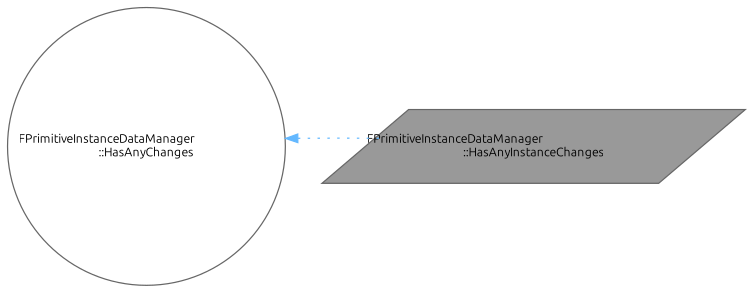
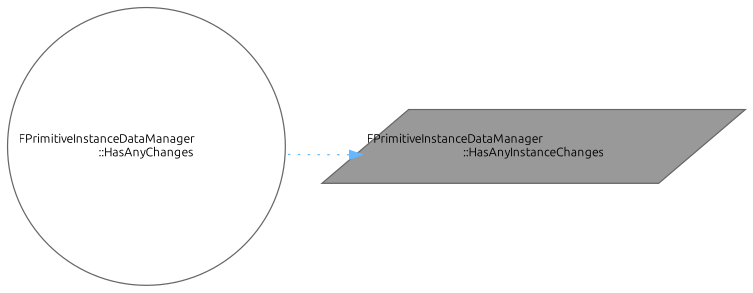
(339, 138) -> (318, 155)
